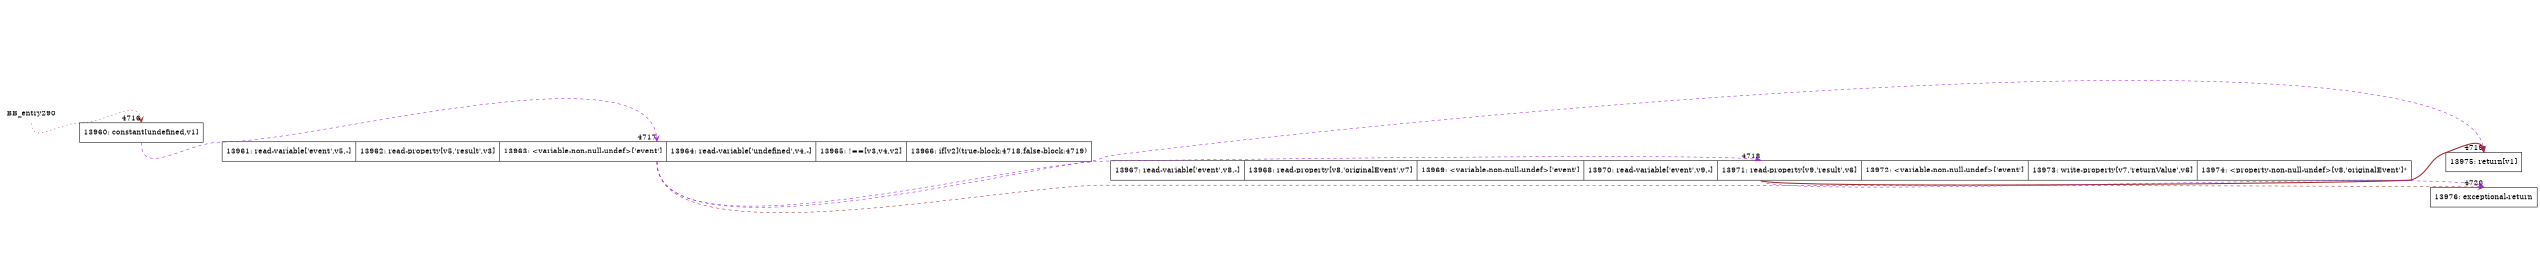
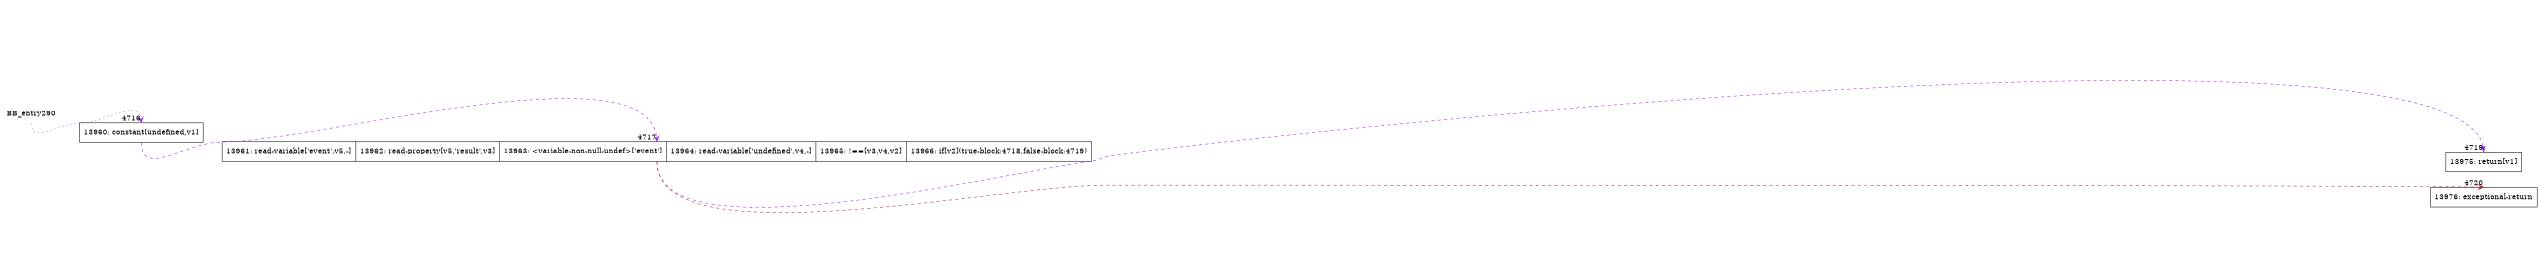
(1565, 109) -> (1565, 109)
(85, 122) -> (85, 122)
(1761, 170) -> none
